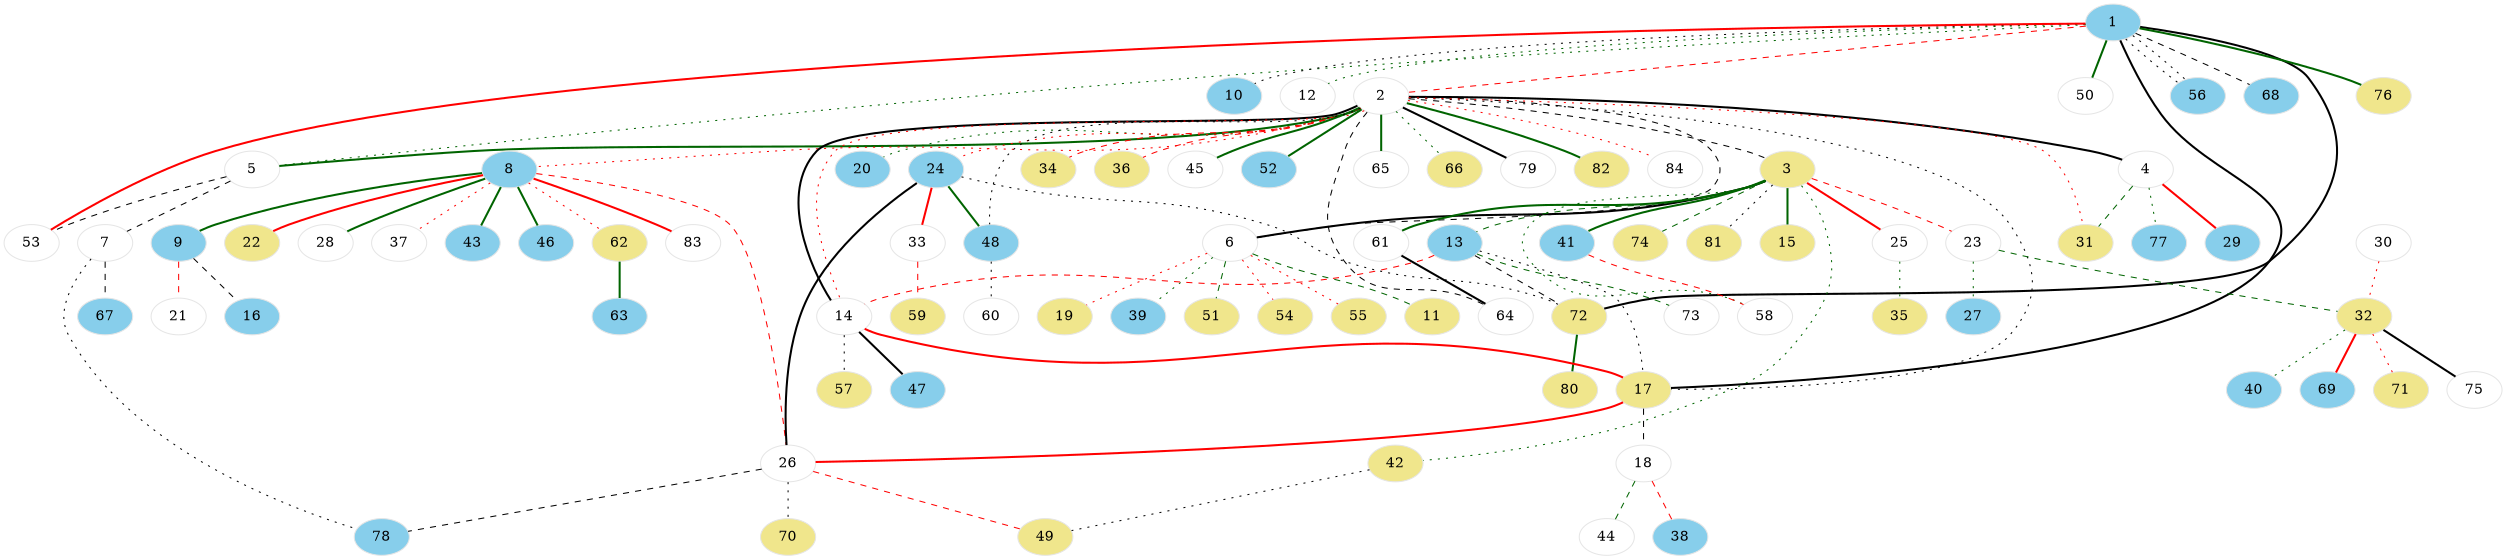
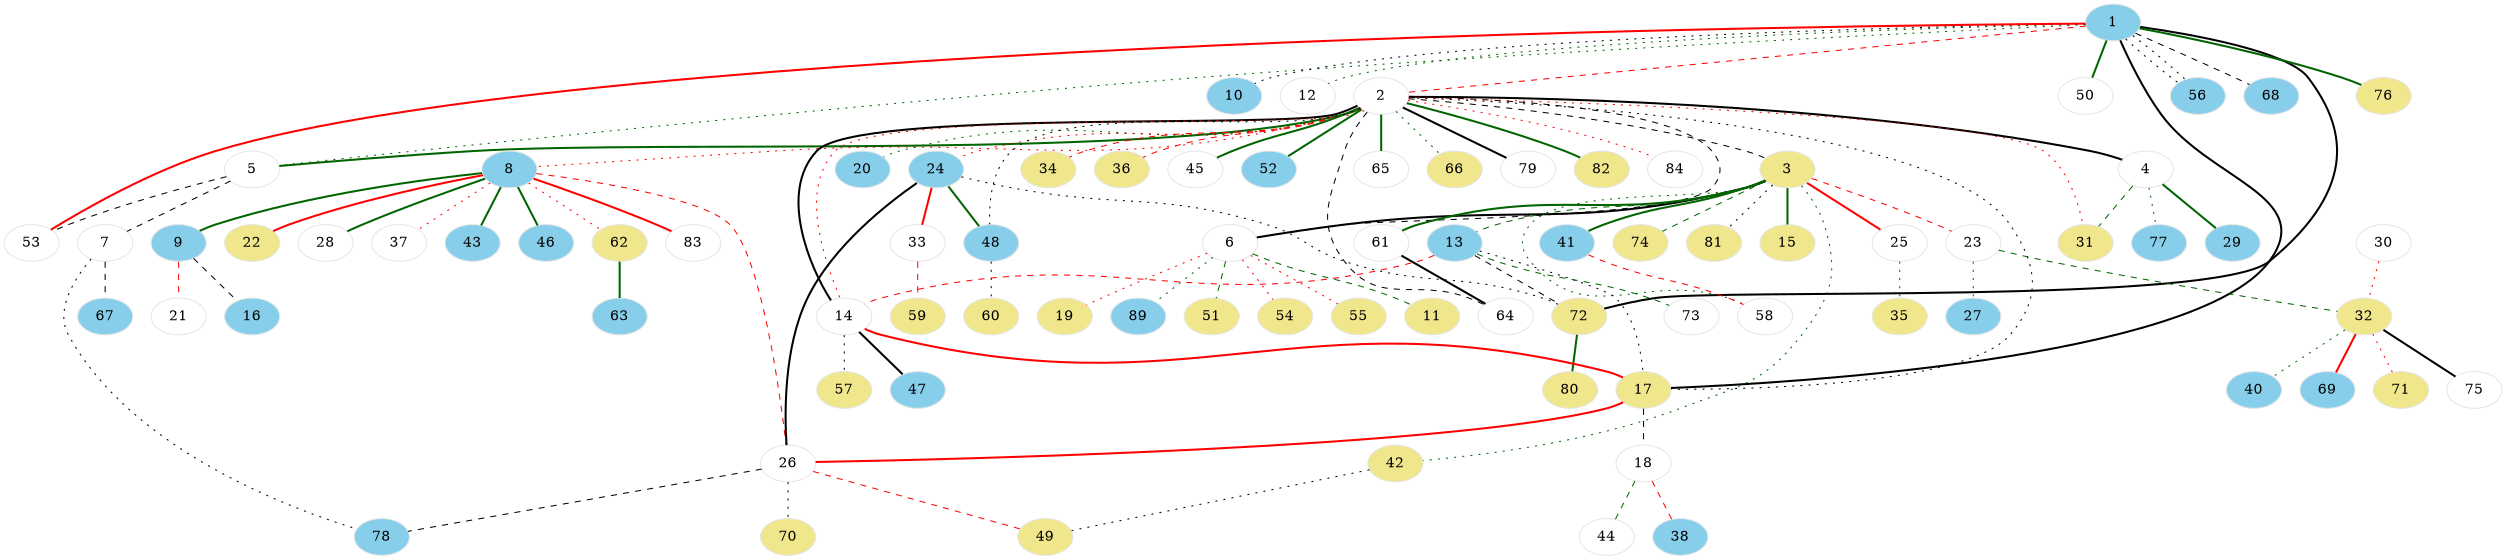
(2189, 206) -> (2189, 206)
(991, 316) -> (991, 316)
(1138, 316) -> (1138, 316)
